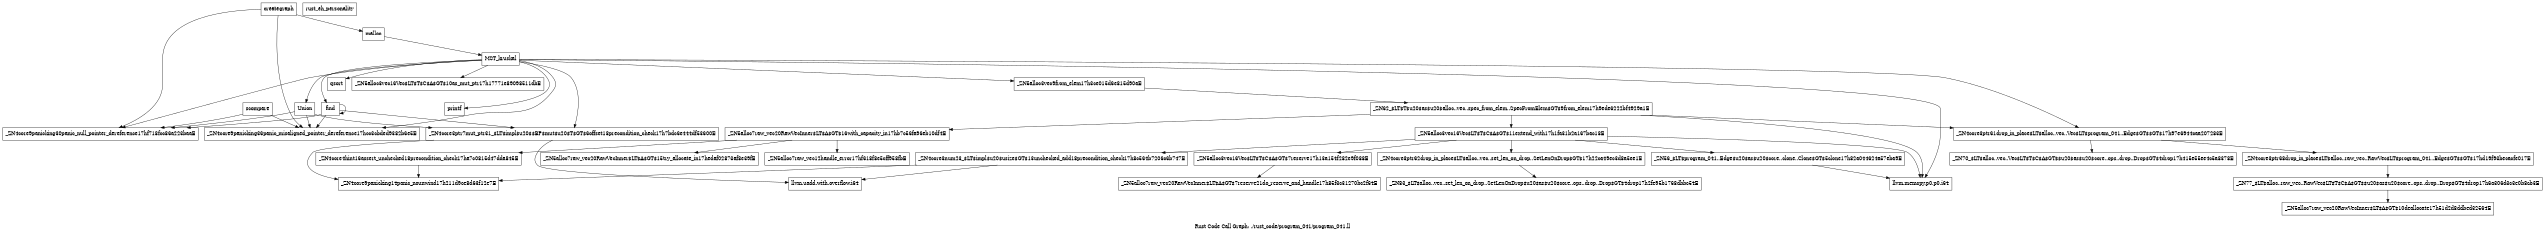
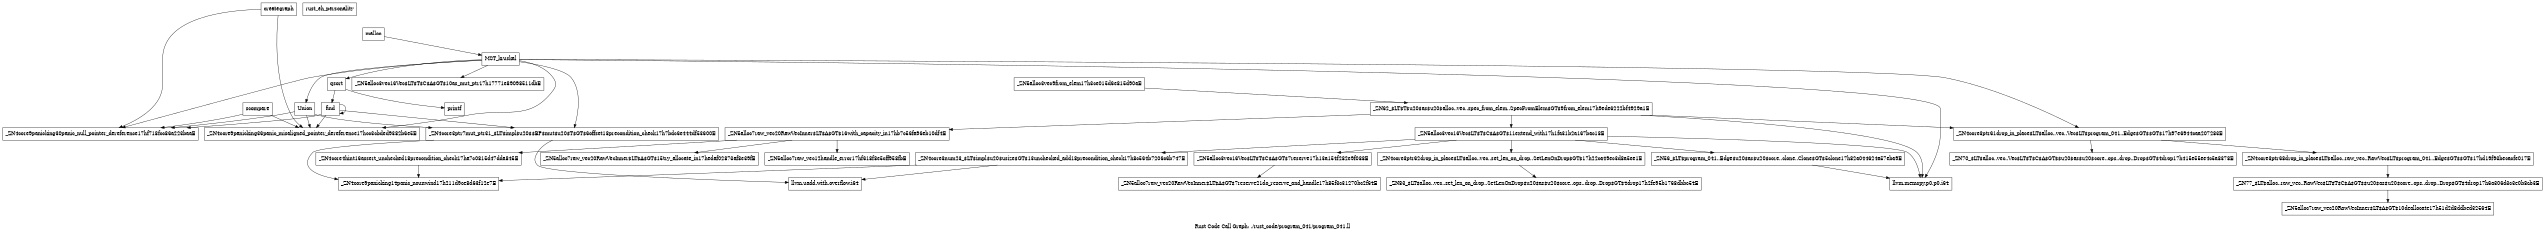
(328, 23) -> none
(391, 65) -> (334, 95)
(765, 71) -> none
(531, 99) -> (393, 101)
